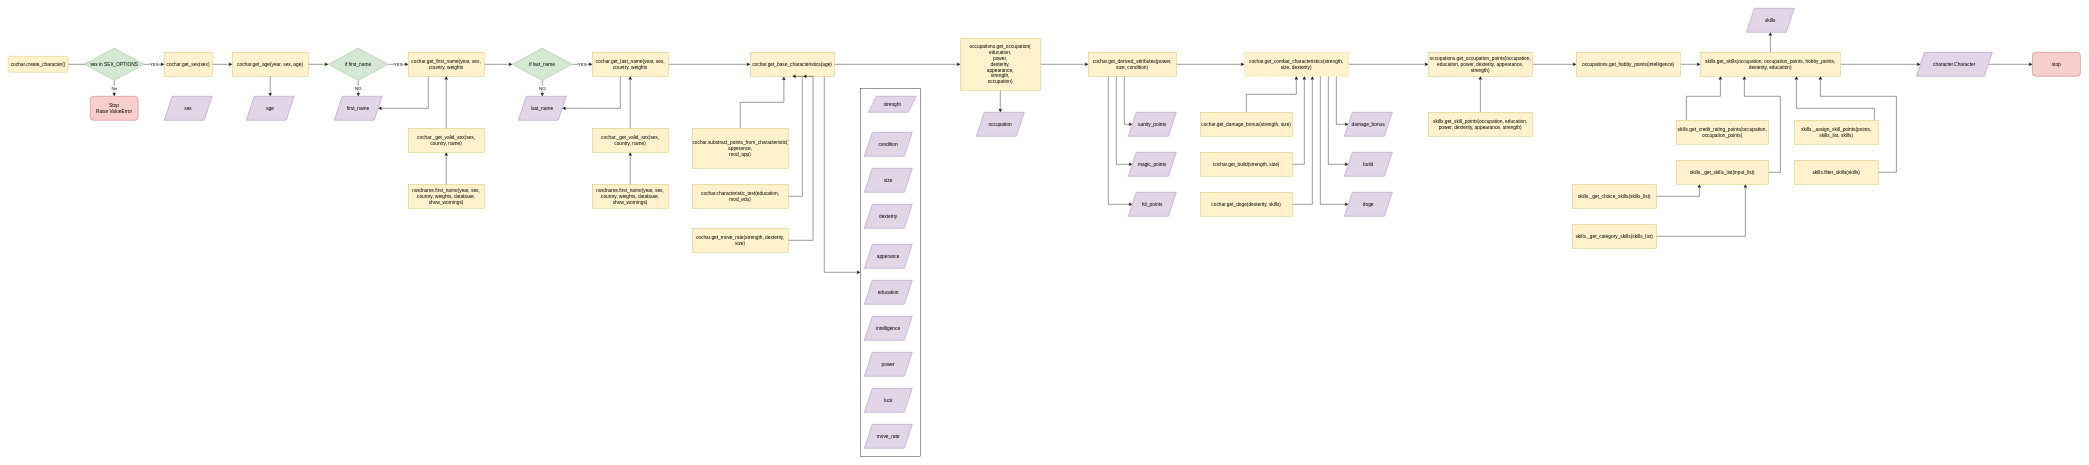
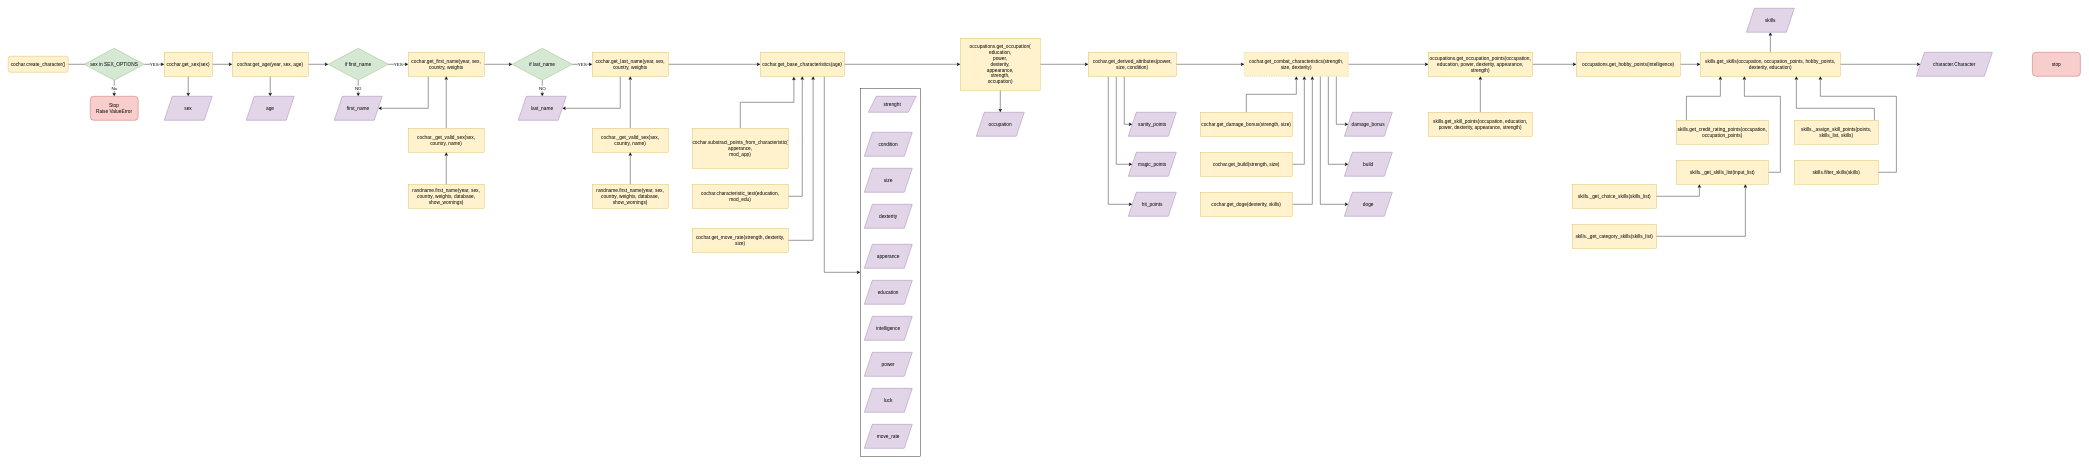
(792, 64) -> (802, 64)
(2028, 64) -> none
none -> (188, 92)
